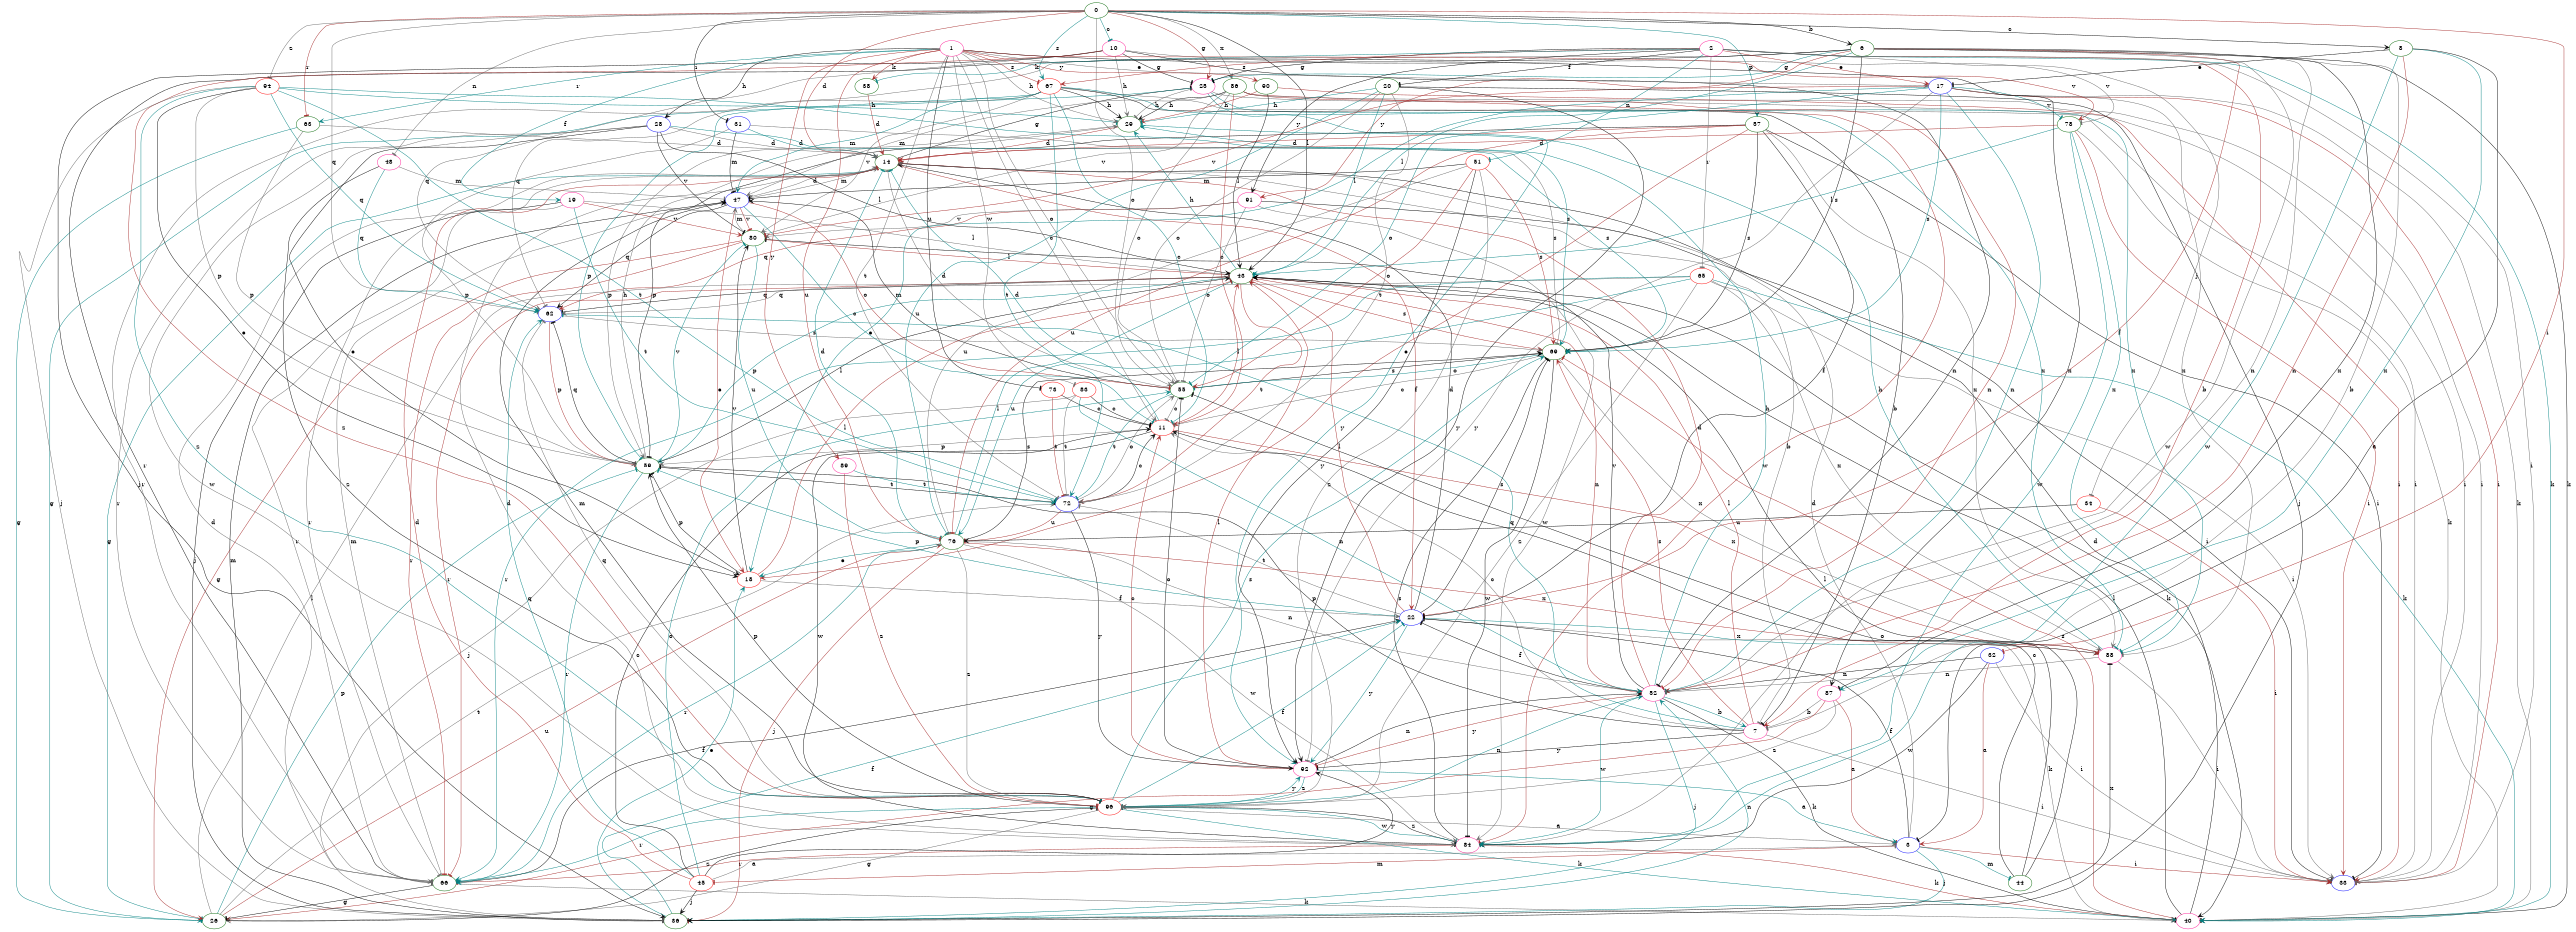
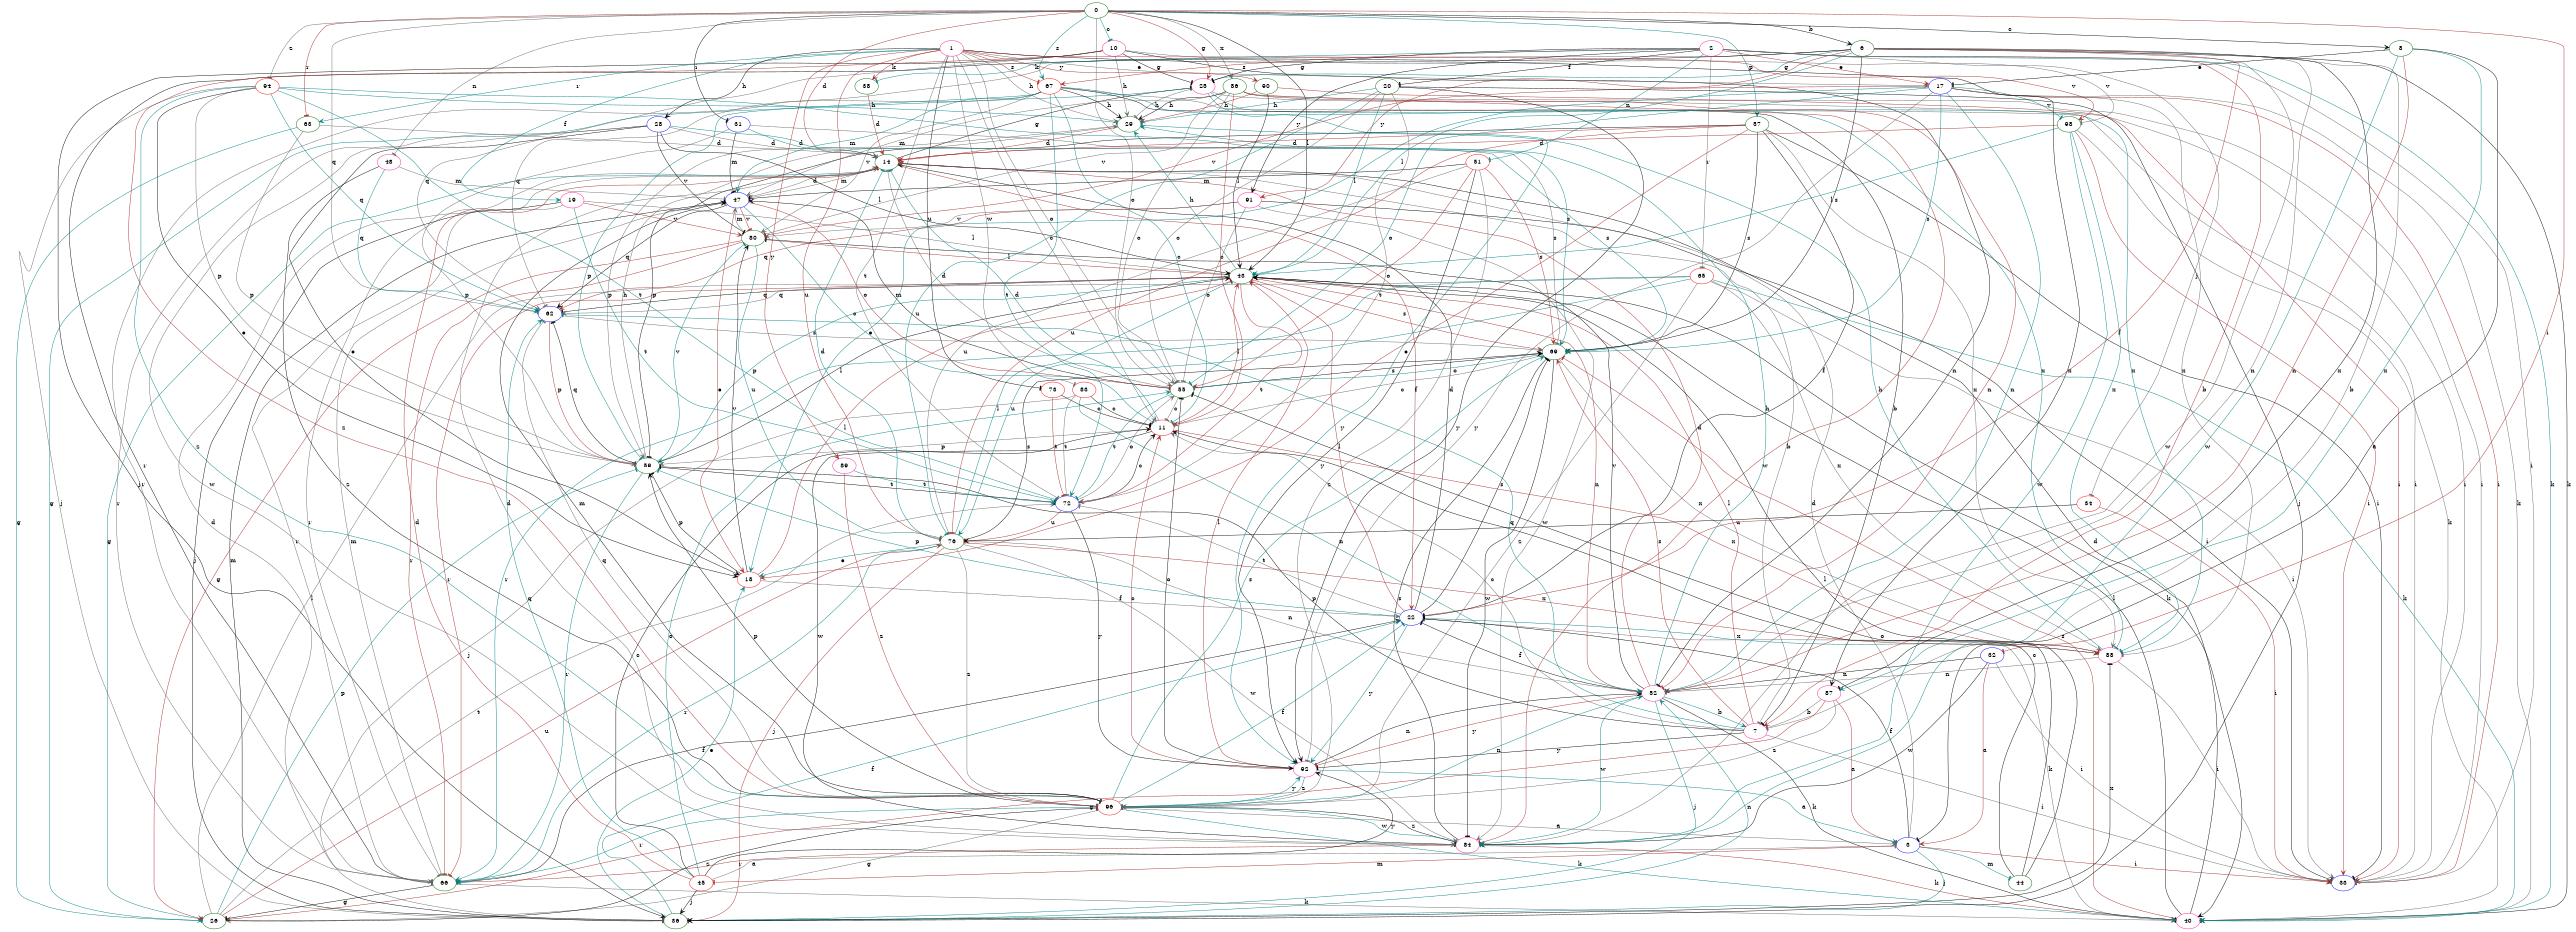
(2069, 124) -> (2069, 124)
